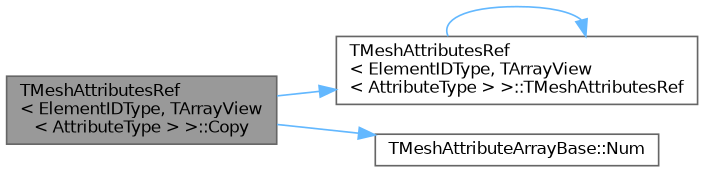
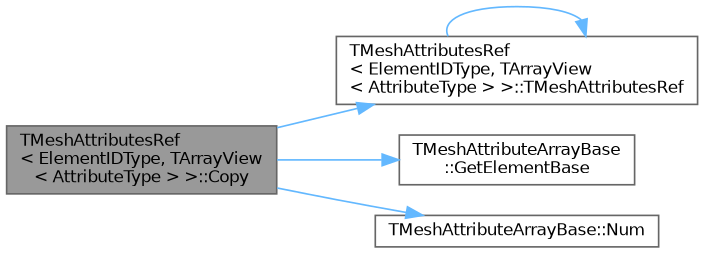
none -> (517, 160)
